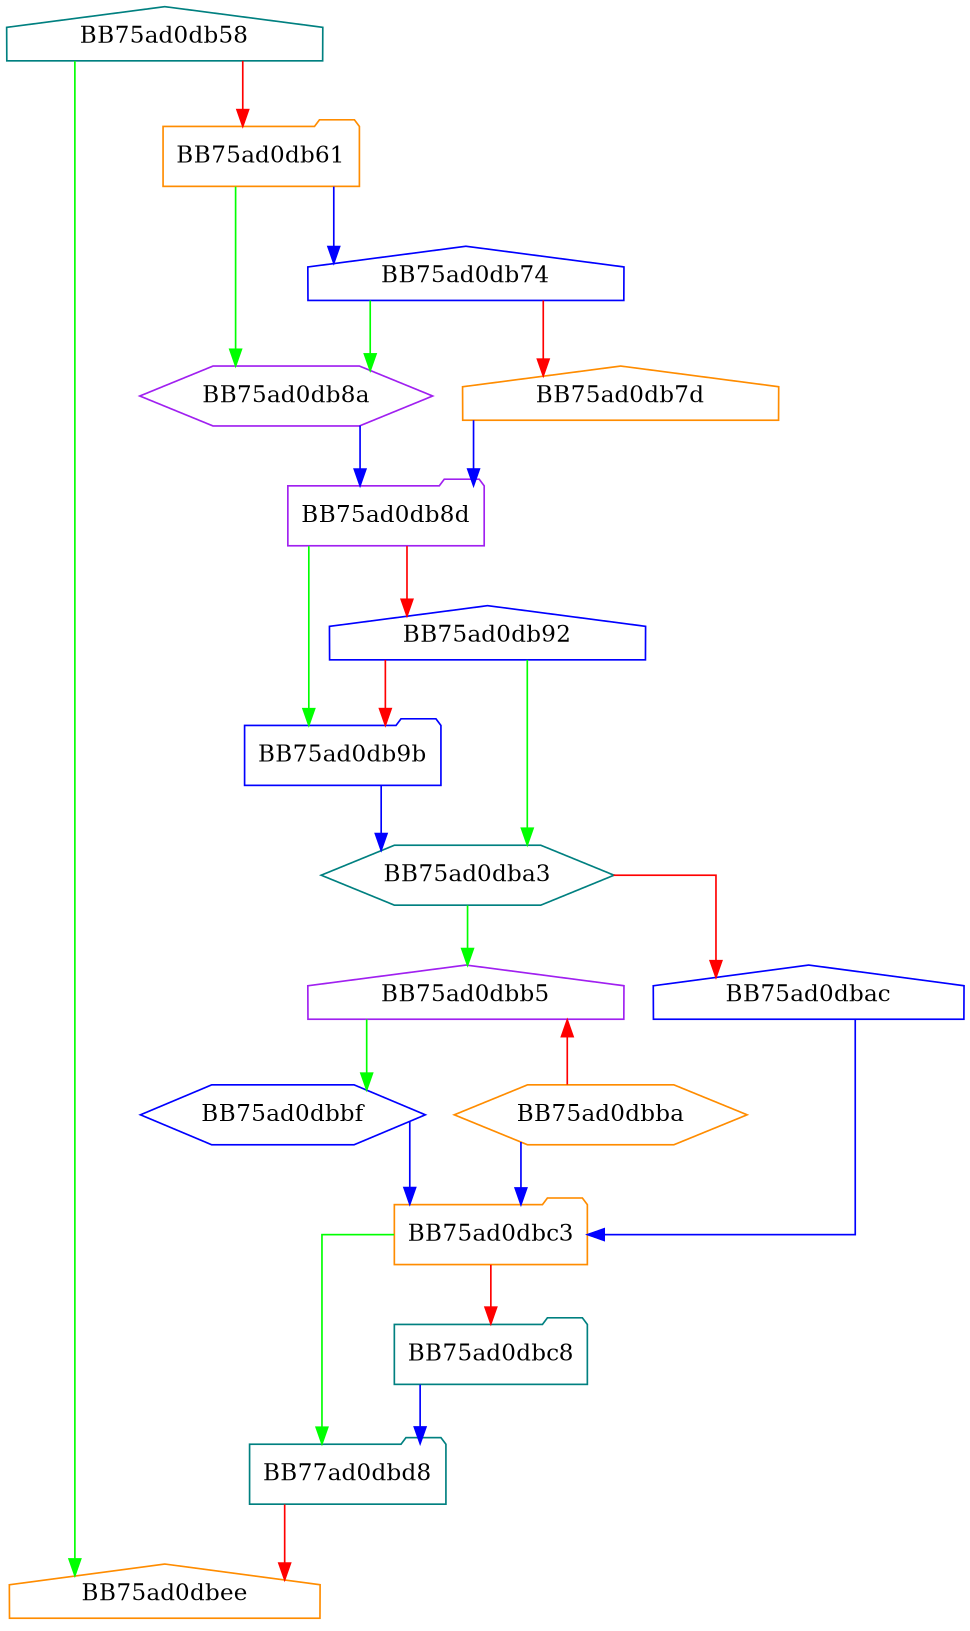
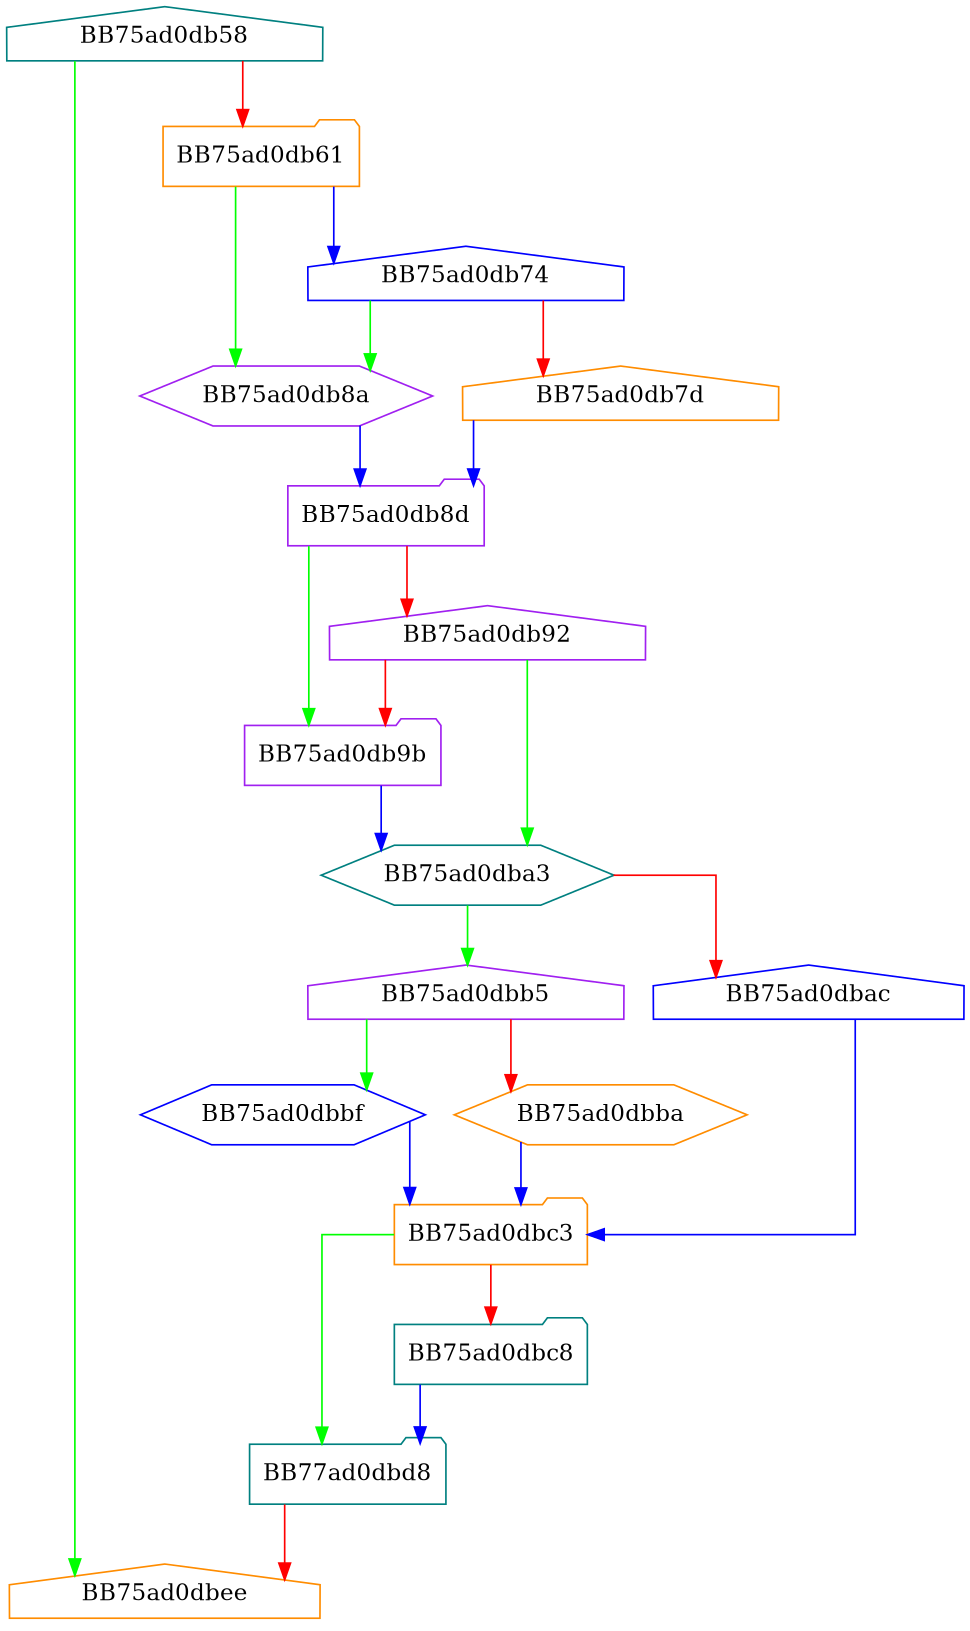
(488, 636) -> (488, 636)
(343, 755) -> (343, 755)
(567, 1061) -> (511, 1047)
